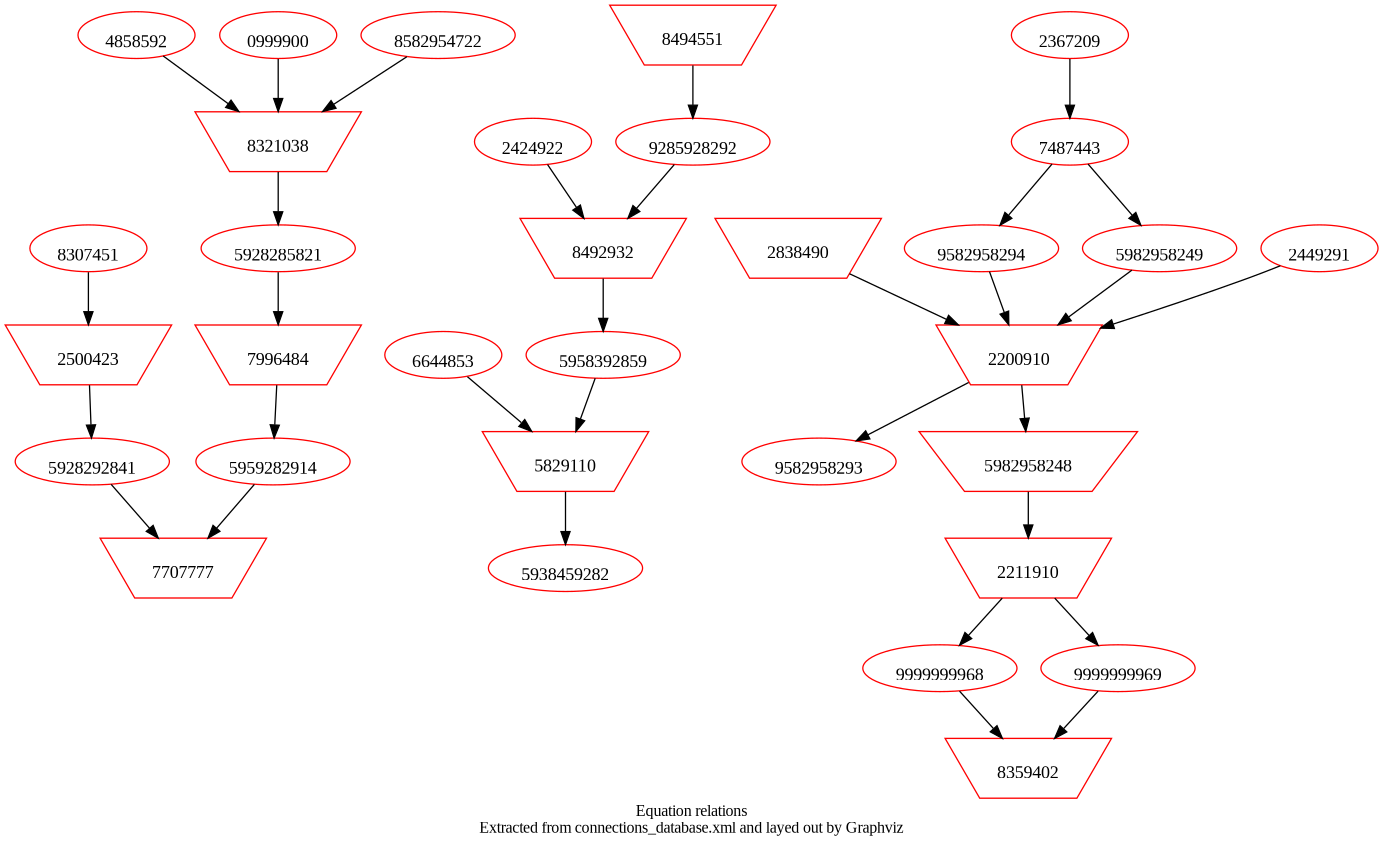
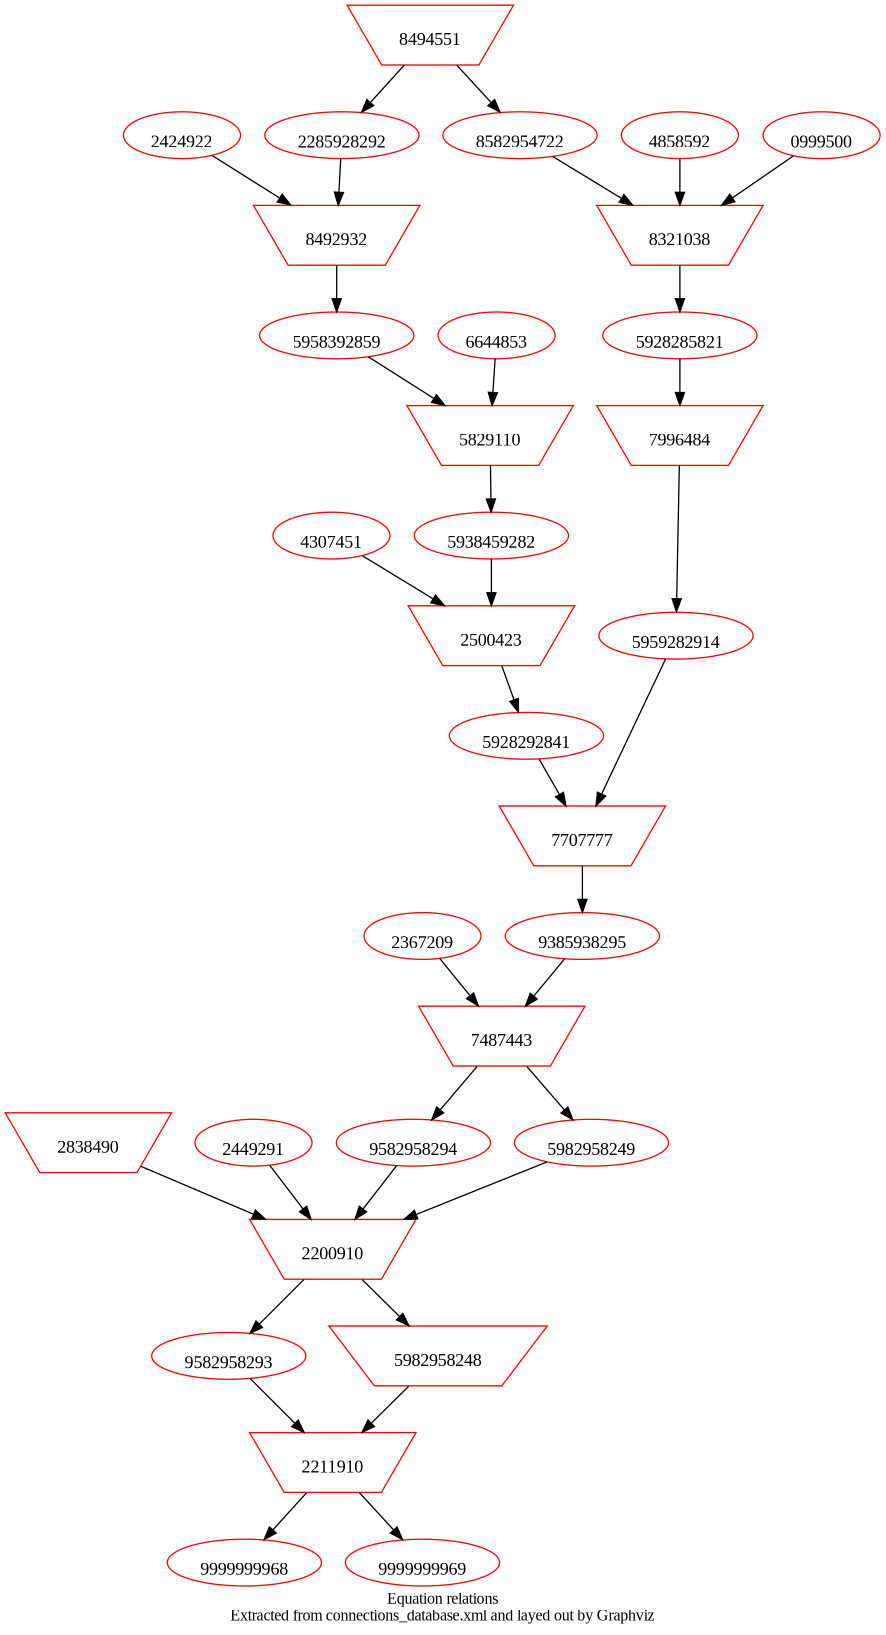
(278, 35) -> (822, 135)
none -> (474, 84)
(693, 142) -> (342, 135)
(1070, 142) -> (502, 1036)
(88, 248) -> (331, 536)
none -> (491, 576)
(1028, 768) -> none
none -> (582, 936)
none -> (273, 1401)
